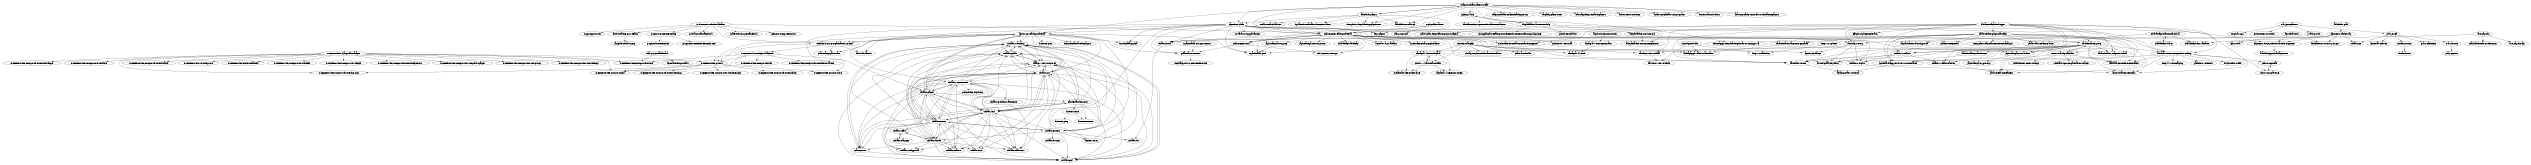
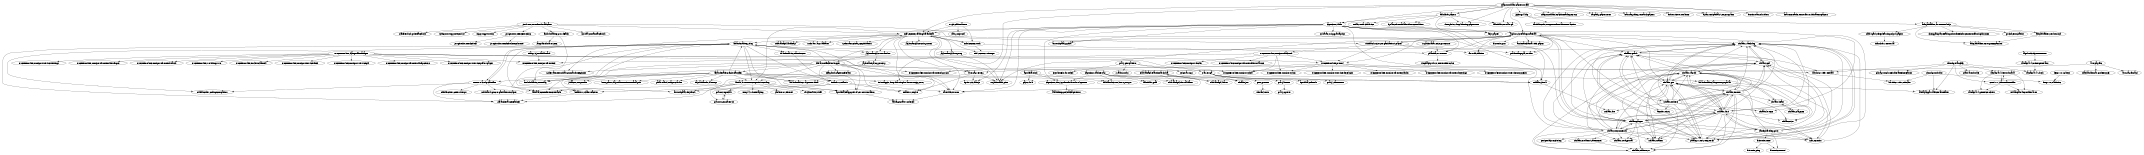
(1499, 20) -> none
(2341, 28) -> (1123, 78)
(1338, 34) -> (919, 34)
(1510, 34) -> (1959, 34)
(1914, 44) -> (706, 83)
(2109, 44) -> (854, 58)
(2404, 44) -> (1263, 83)
(2429, 44) -> (1335, 83)
(883, 55) -> (1806, 74)
(89, 63) -> none
(522, 63) -> none
(678, 63) -> none
(1986, 69) -> (562, 67)
none -> (1506, 73)
(1004, 77) -> (1634, 102)
none -> (212, 92)
(961, 157) -> (1728, 68)
